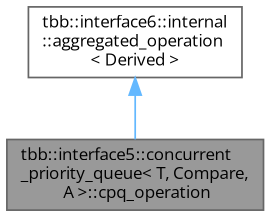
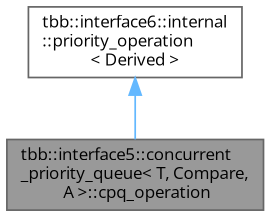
(135, 42) -> (135, 42)
